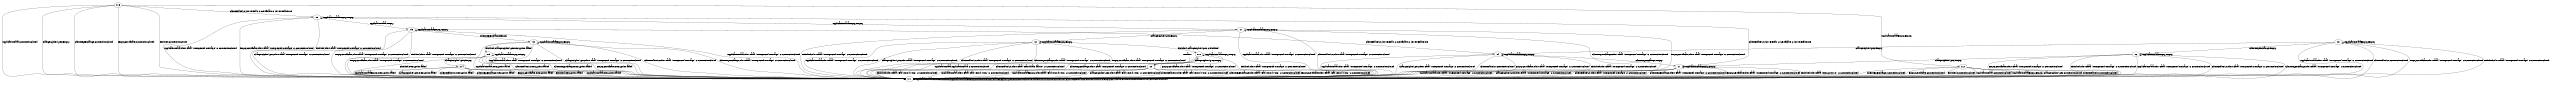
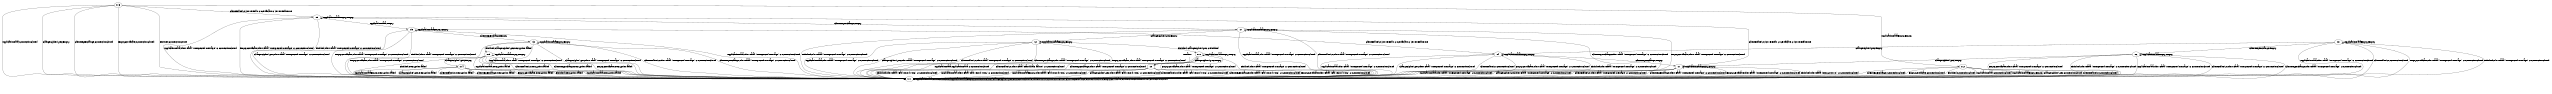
(848, 24) -> (848, 24)
